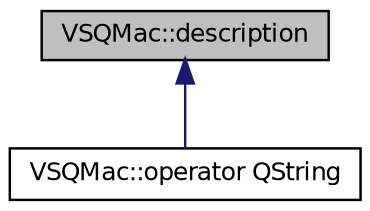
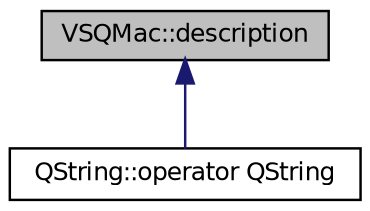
(185, 174) -> (185, 174)
